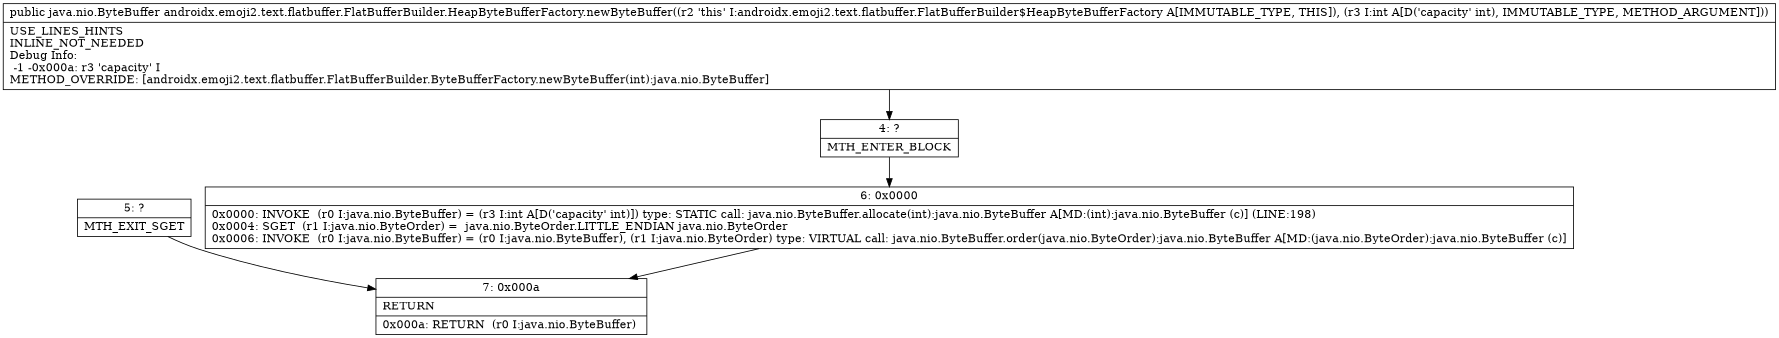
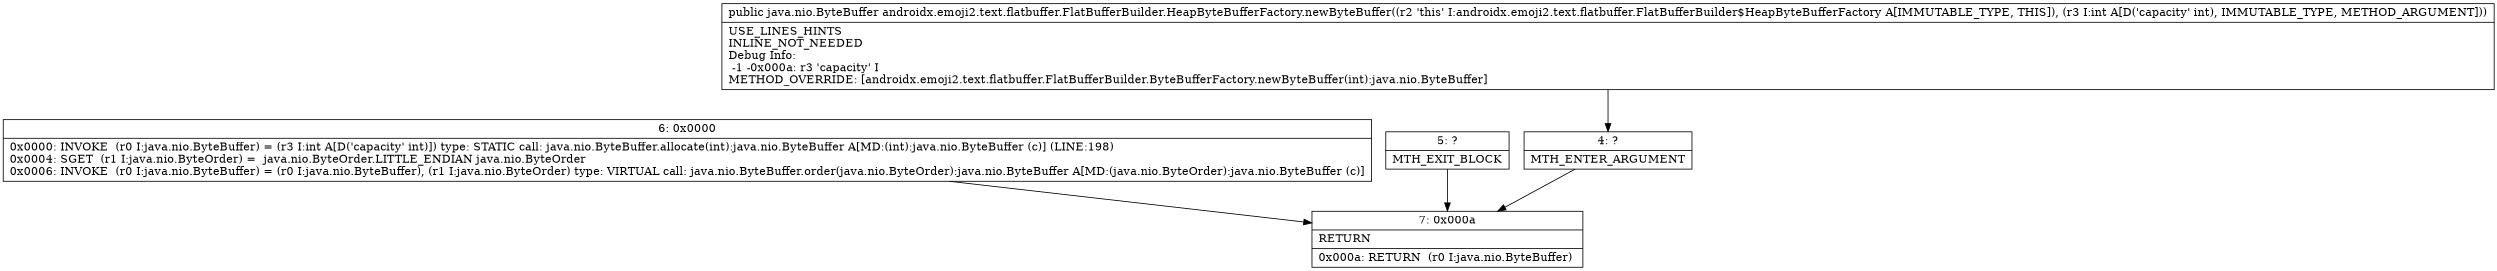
(889, 147) -> (1608, 159)
(889, 168) -> (1540, 188)
(134, 227) -> (1447, 159)
